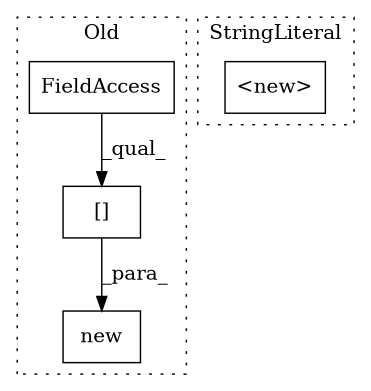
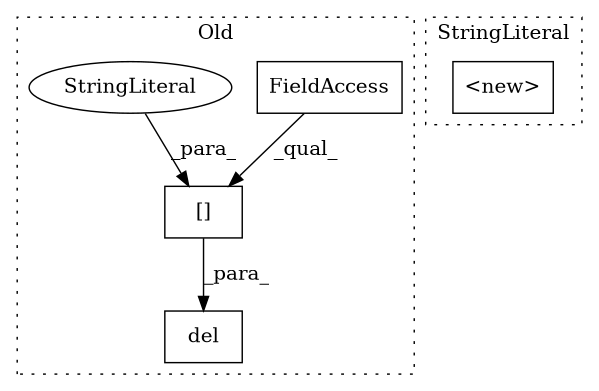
none -> (130, 87)
(102, 337) -> (204, 337)
